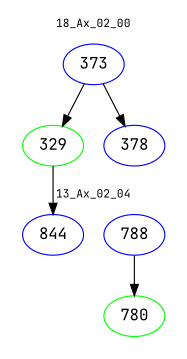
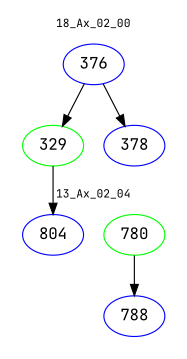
(94, 64) -> (94, 64)
(53, 235) -> (53, 235)
(134, 270) -> (134, 270)
